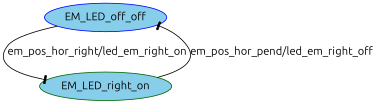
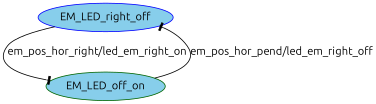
(106, 17) -> (106, 17)
(106, 86) -> (106, 86)
